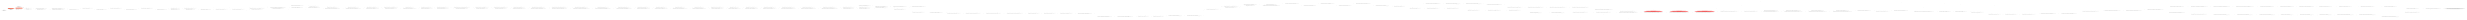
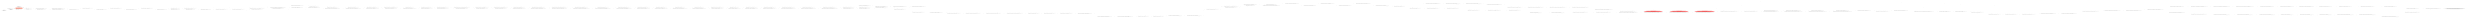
(11, 8) -> (11, 8)
